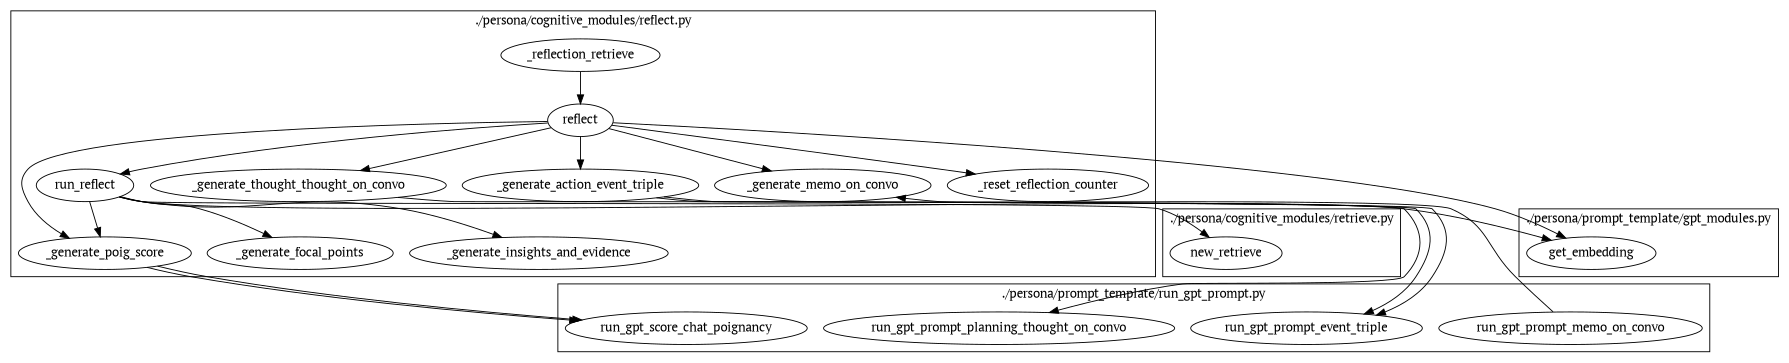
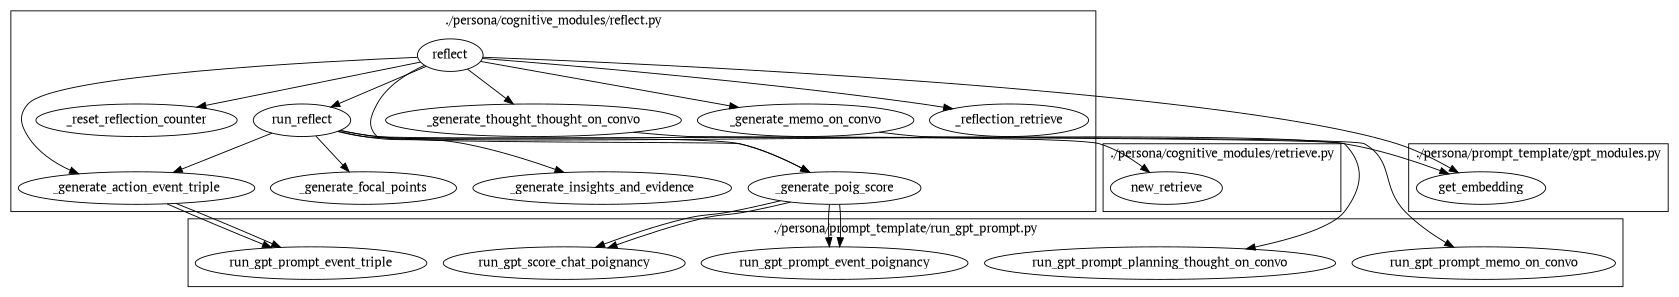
(580, 83) -> (714, 79)
none -> (227, 151)
(1252, 202) -> (1188, 139)
none -> (835, 263)
